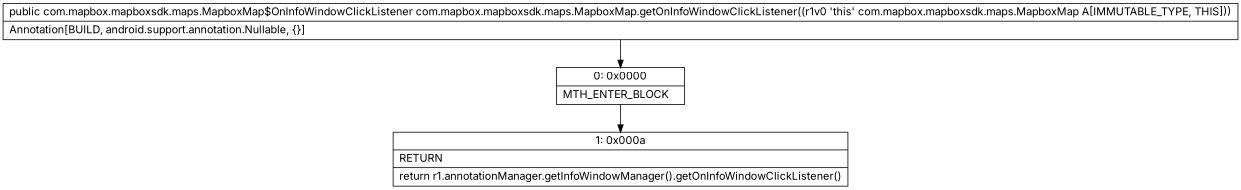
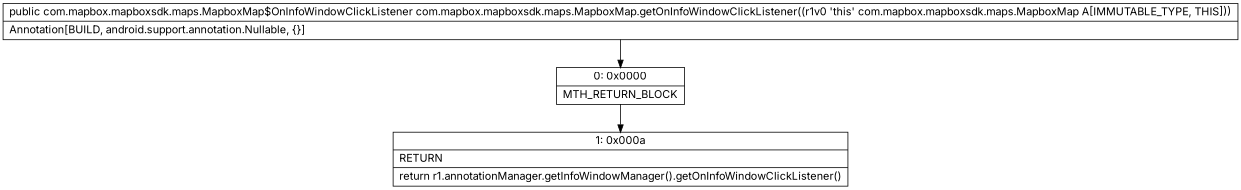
(616, 95) -> (621, 95)
